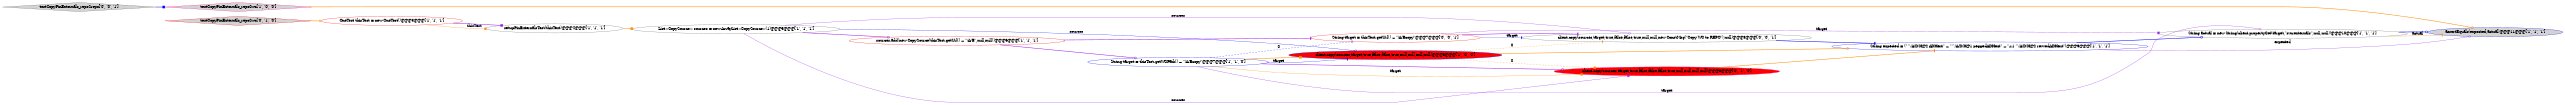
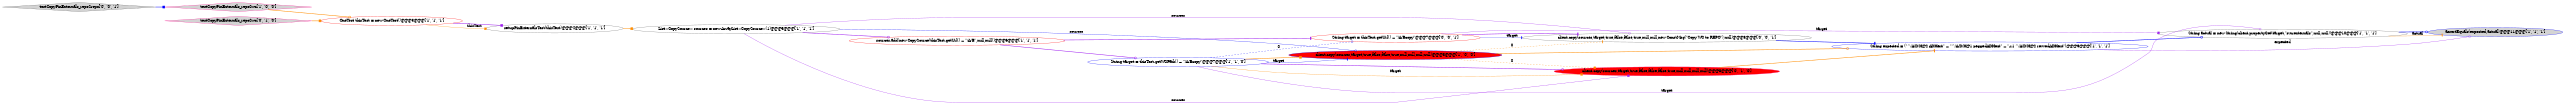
(1391, 7) -> (308, 13)
(238, 21) -> (238, 21)
(315, 21) -> (315, 21)
